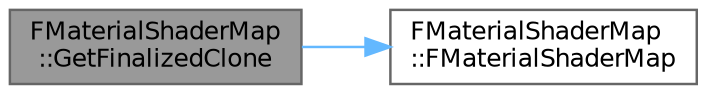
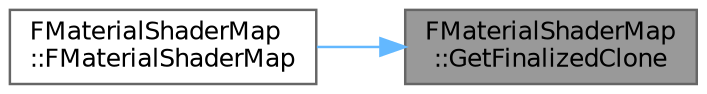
(334, 47) -> (348, 47)
